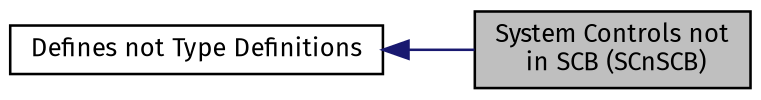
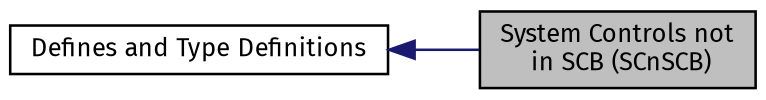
(197, 50) -> (199, 50)
